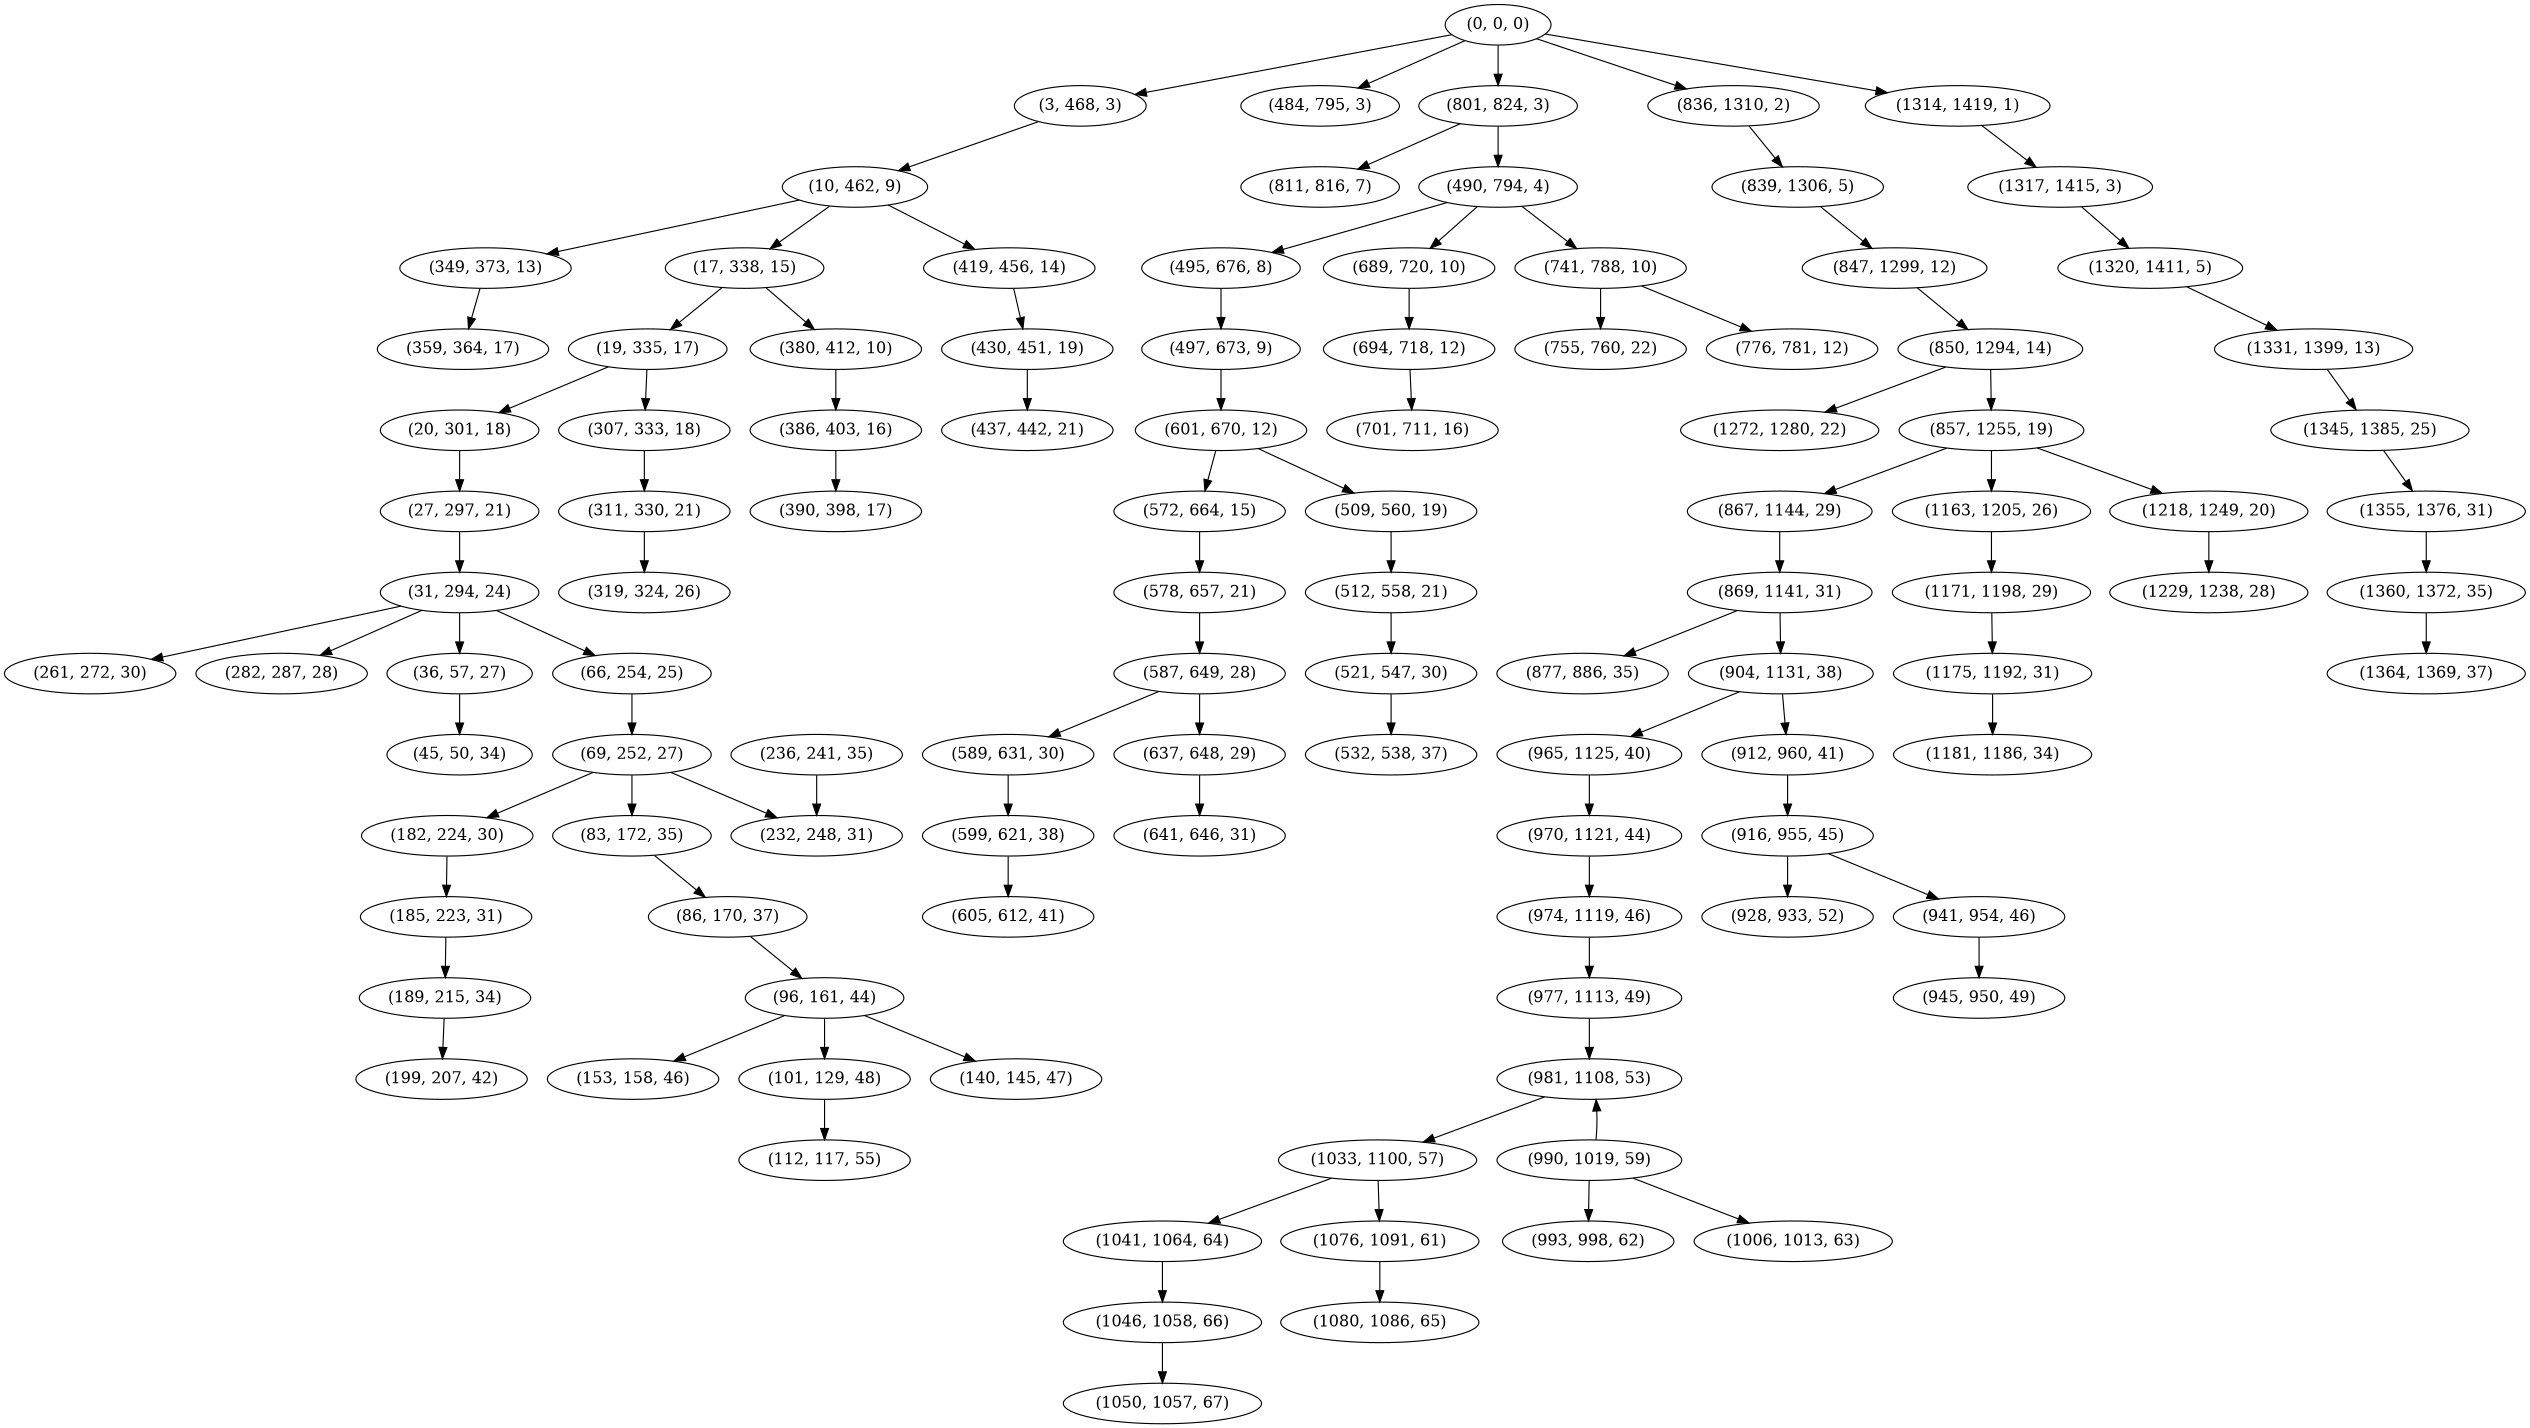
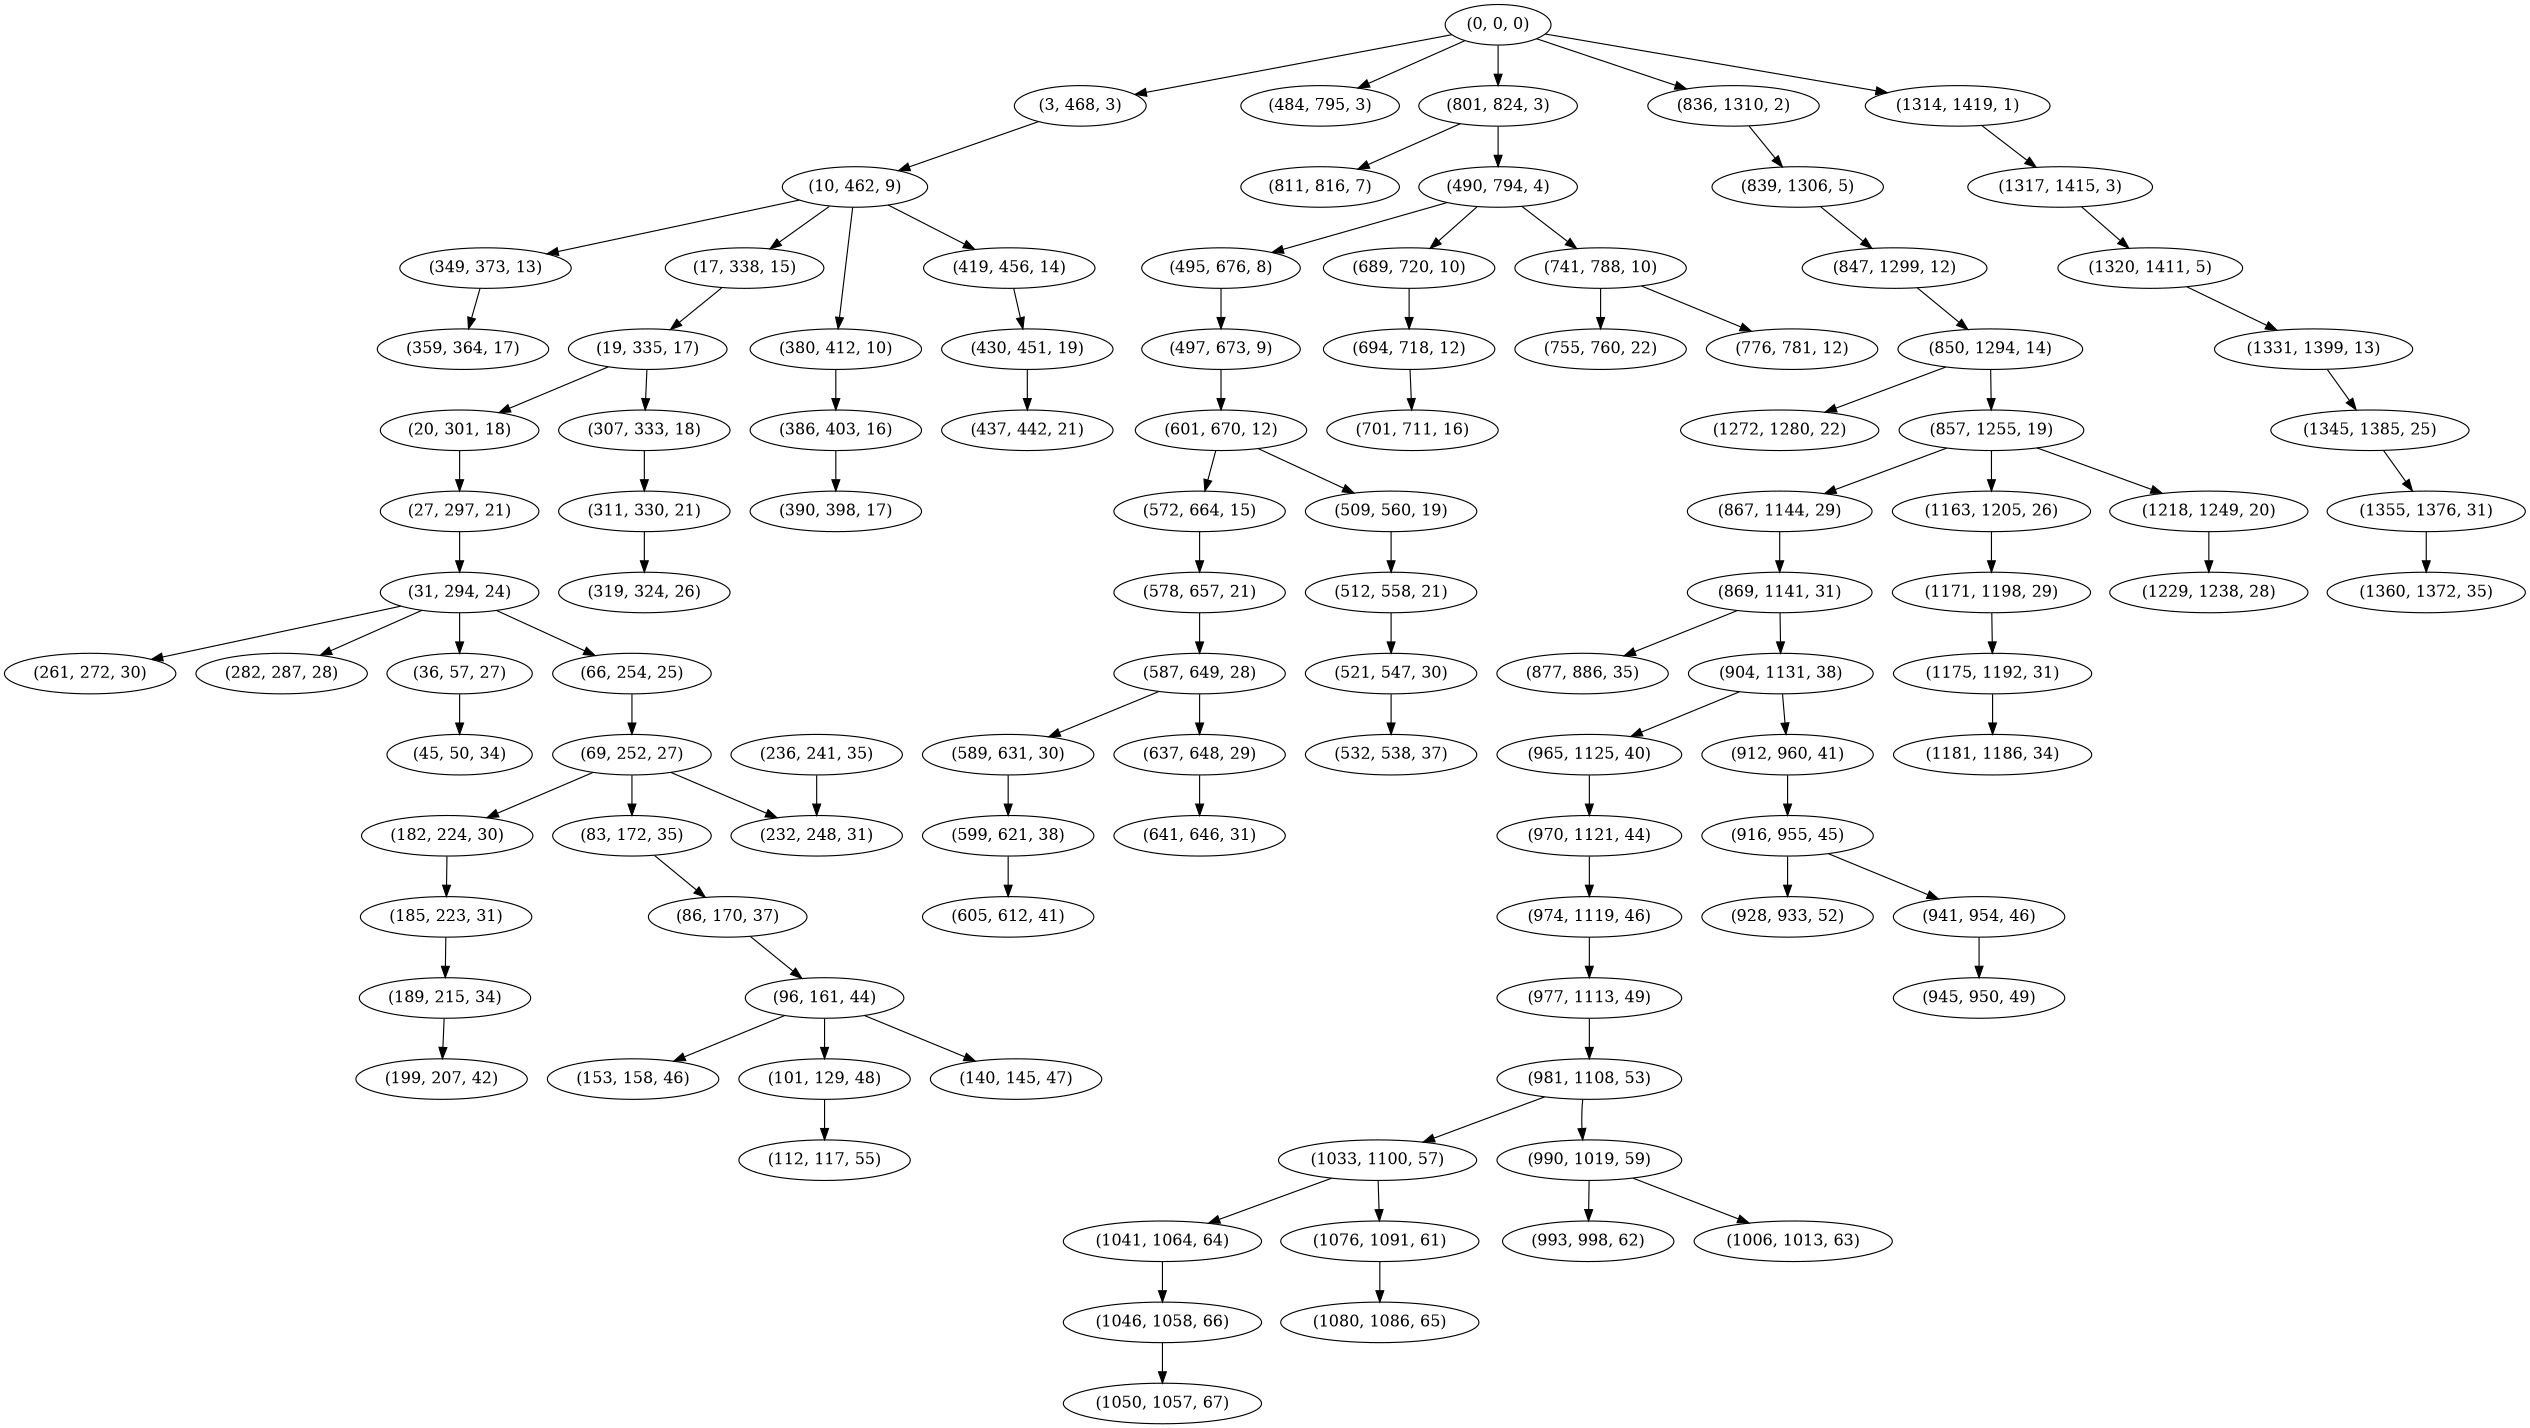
(786, 305) -> (846, 262)
(2426, 674) -> none
(1597, 1125) -> (1582, 1114)
